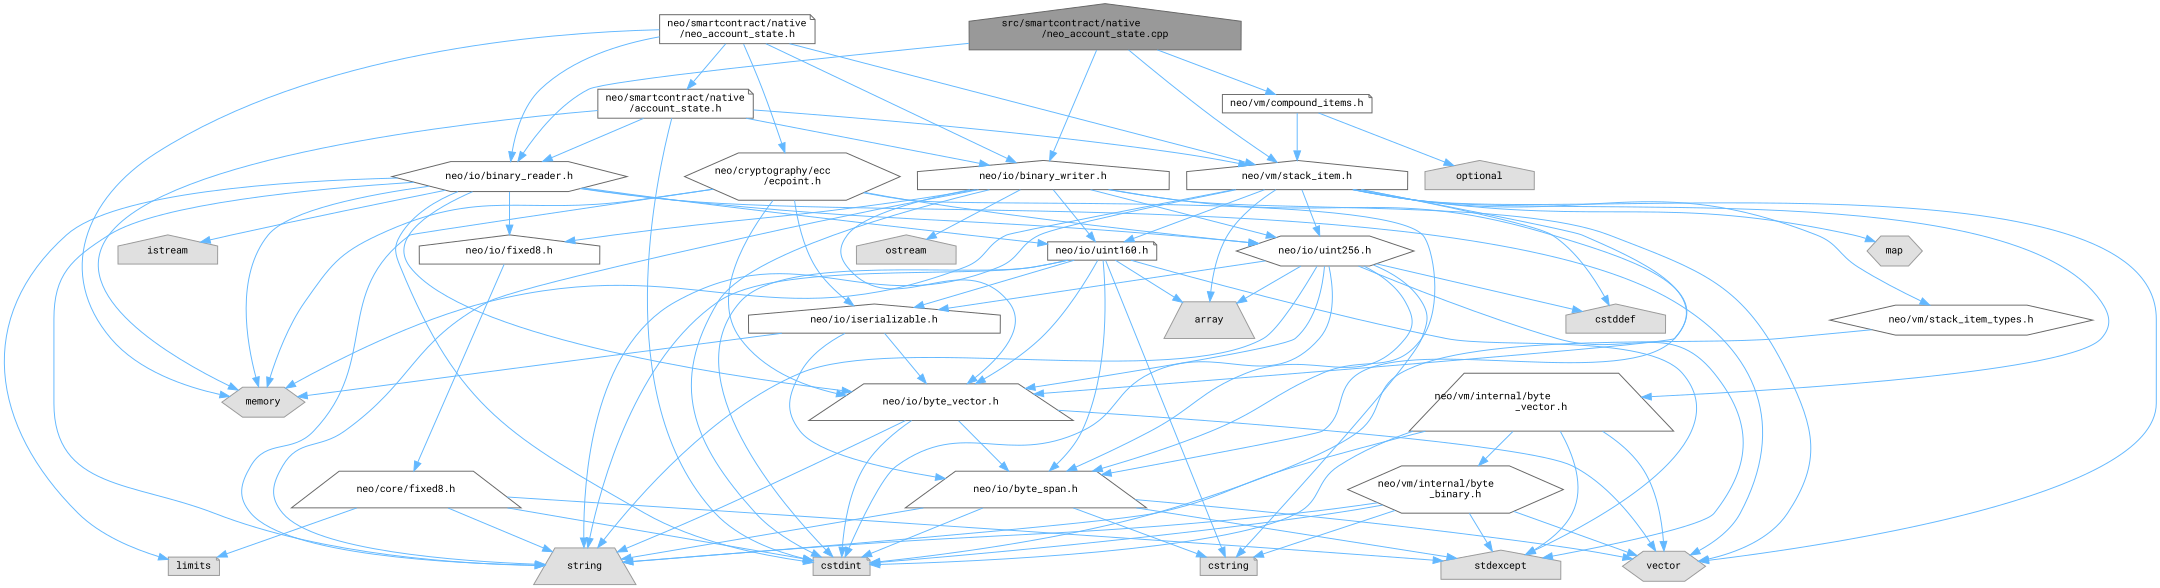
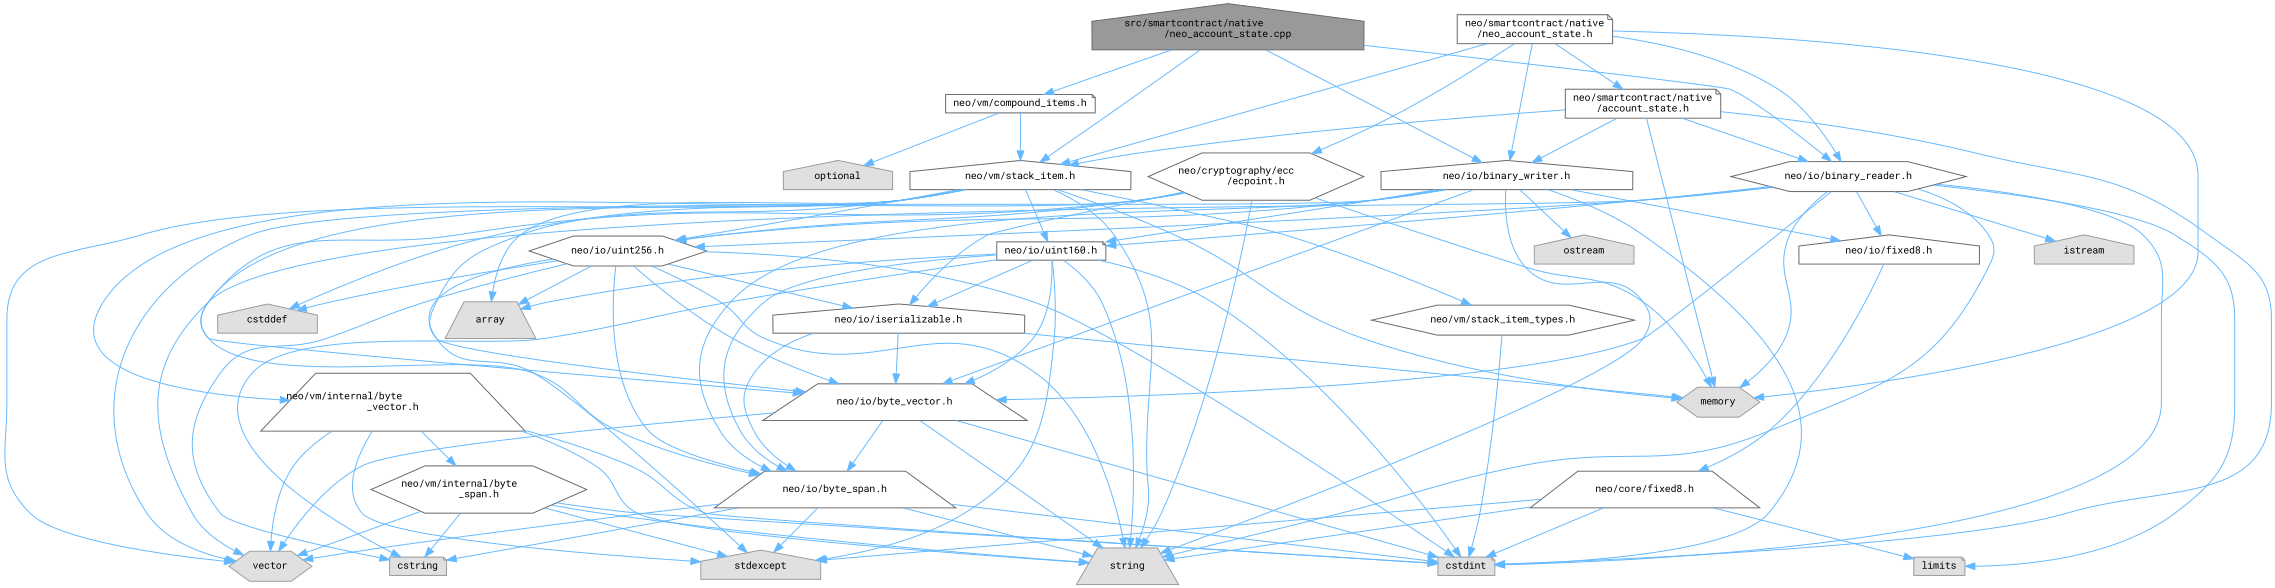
(1895, 251) -> none
(1456, 490) -> (479, 490)
